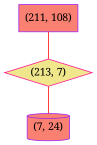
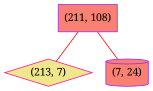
(48, 100) -> (107, 45)
